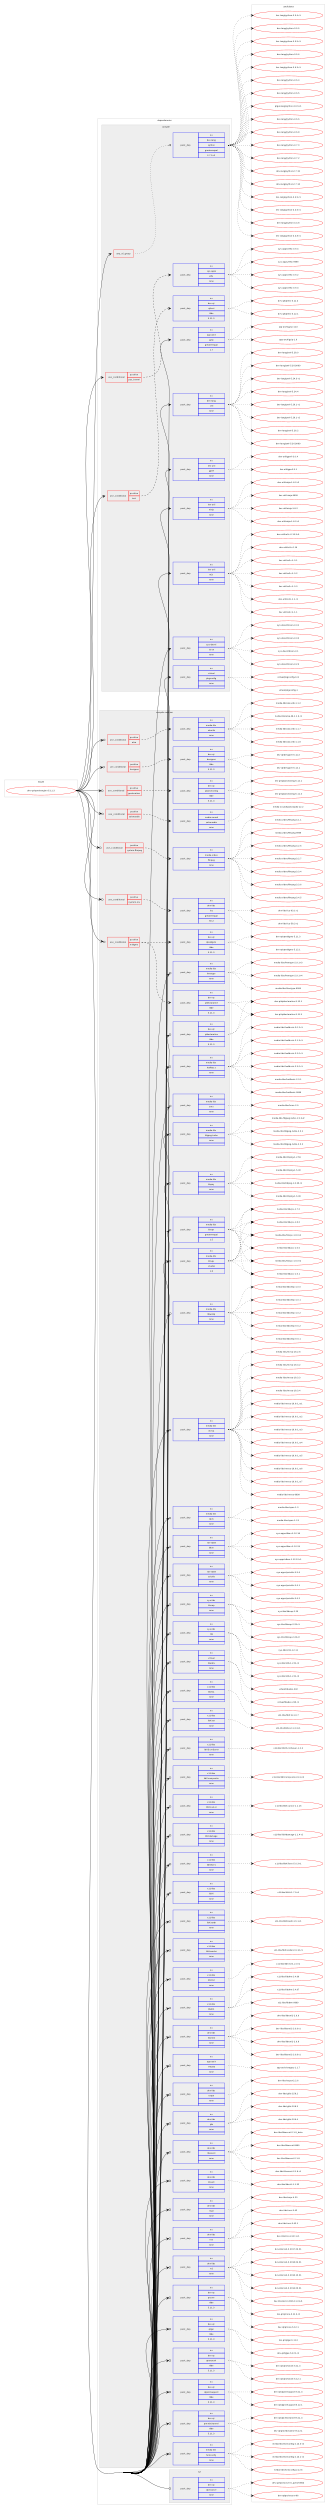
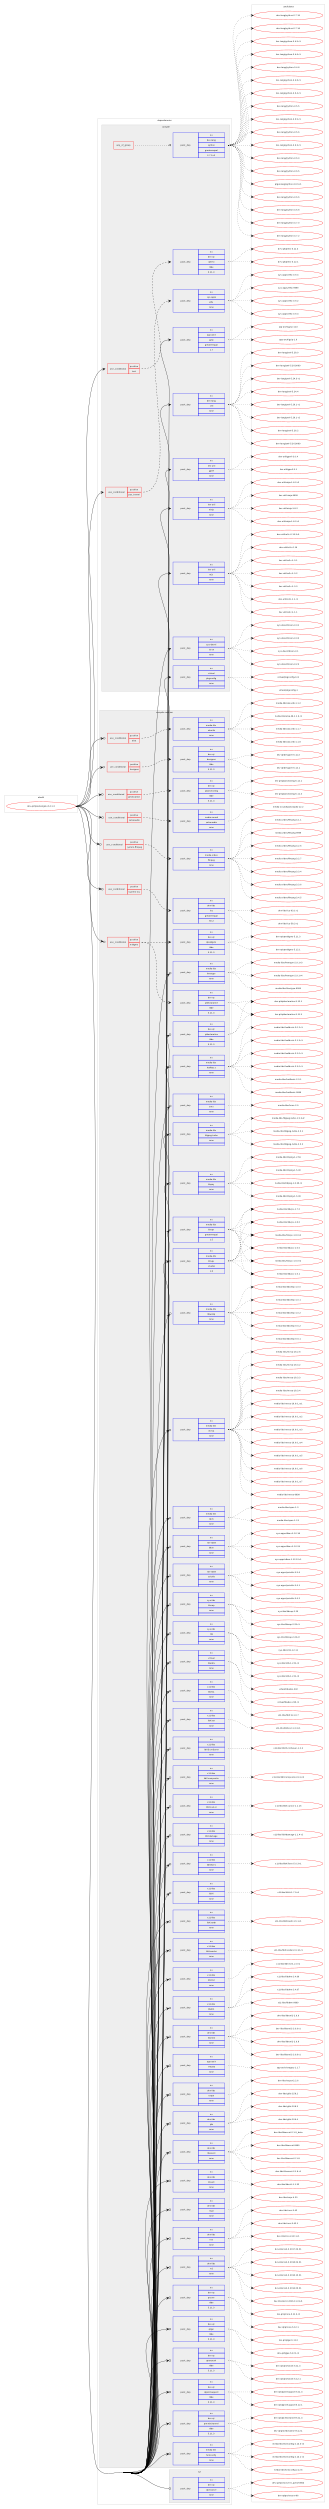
(94, 510) -> none
